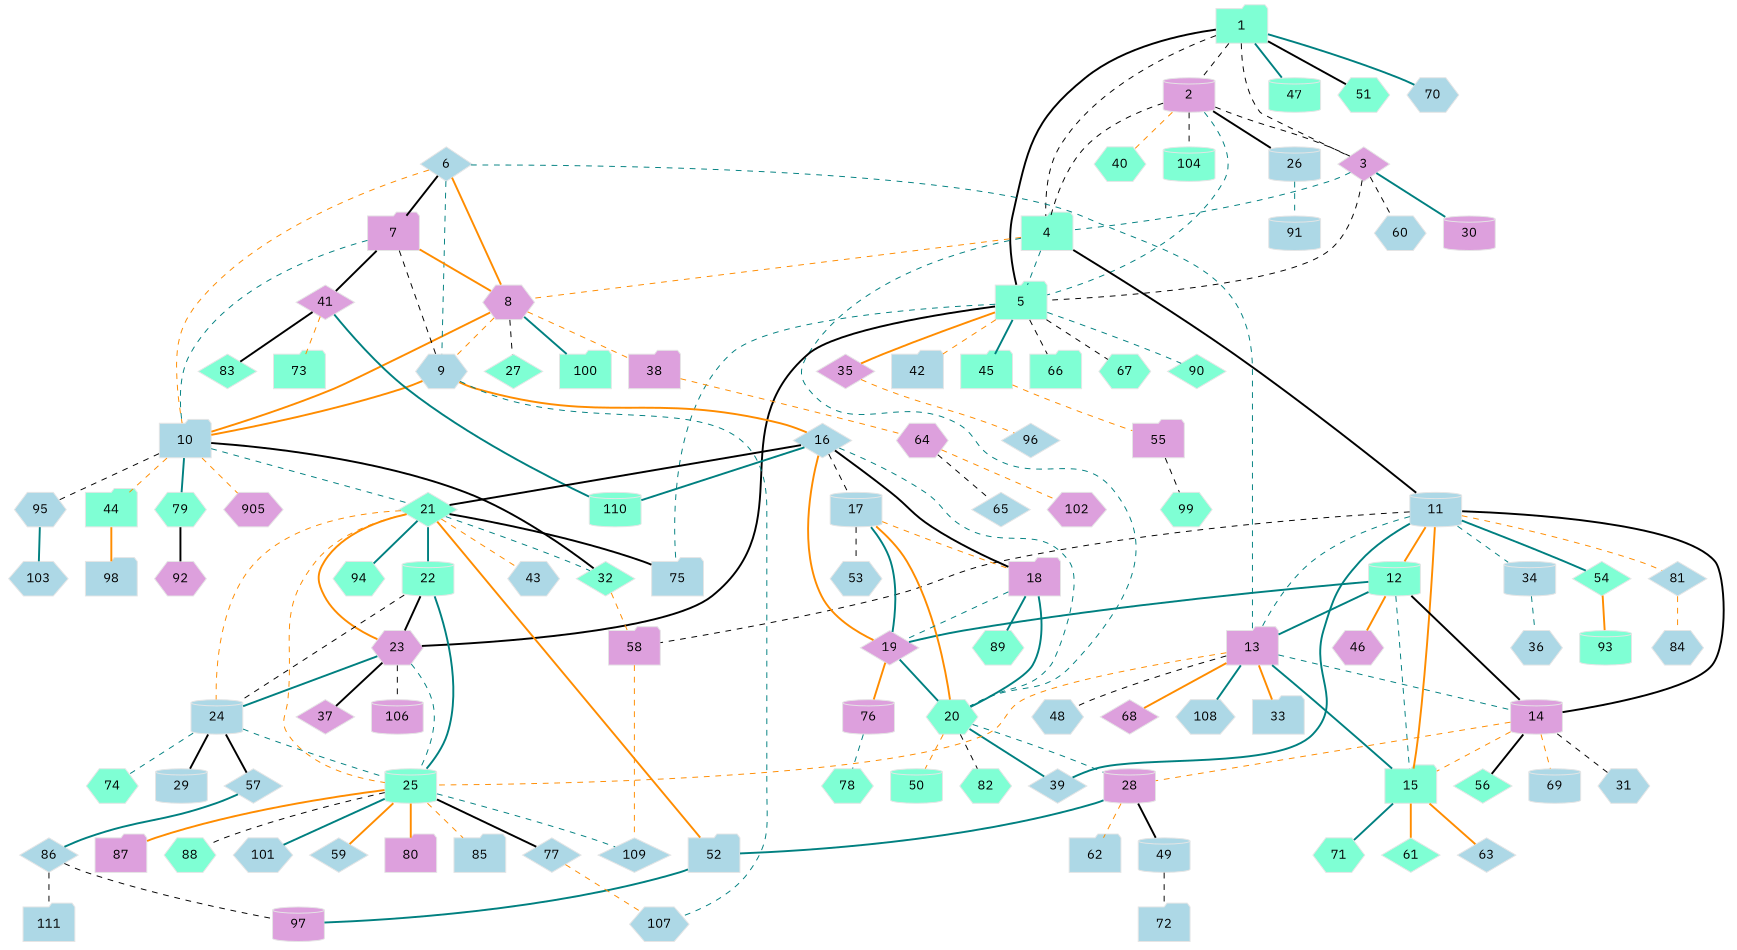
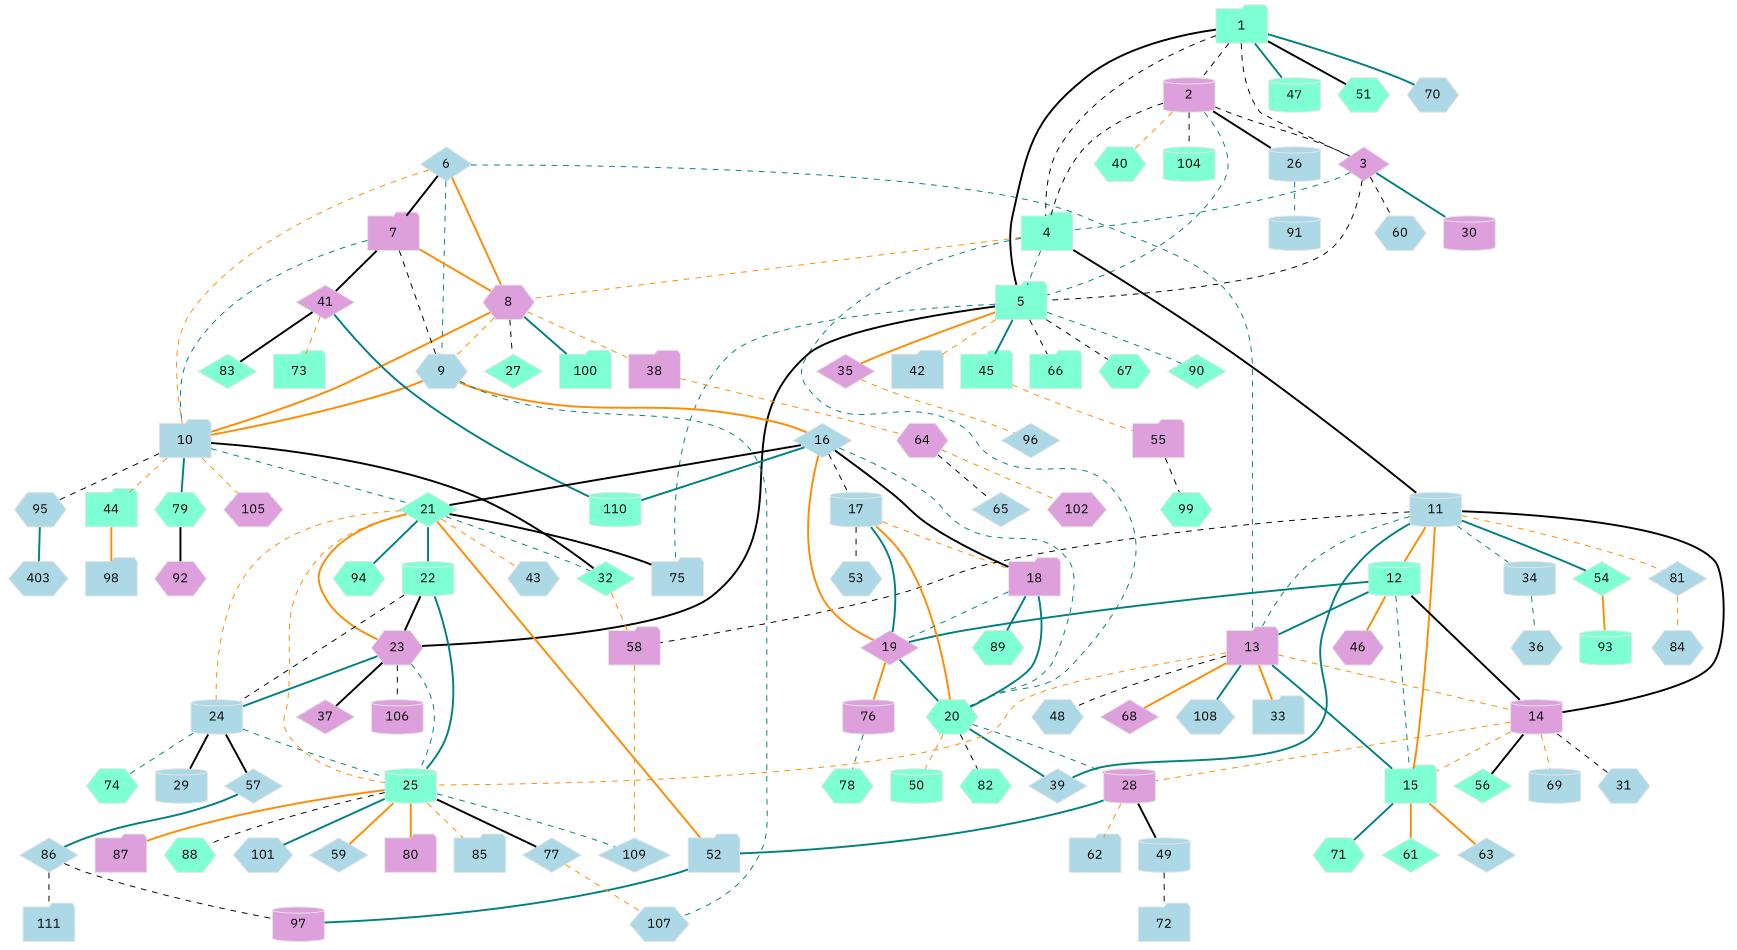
(253, 510) -> (253, 510)
(38, 579) -> (38, 579)
(1394, 682) -> (1394, 682)
